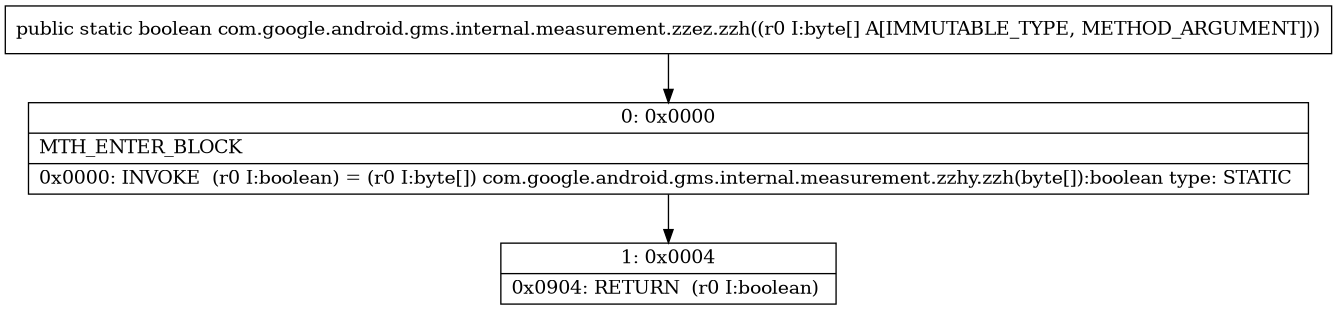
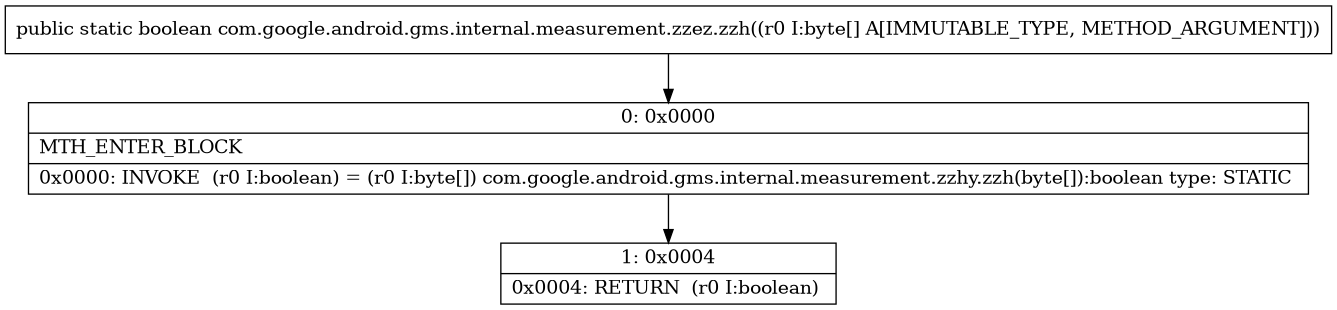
(668, 288) -> (668, 288)
